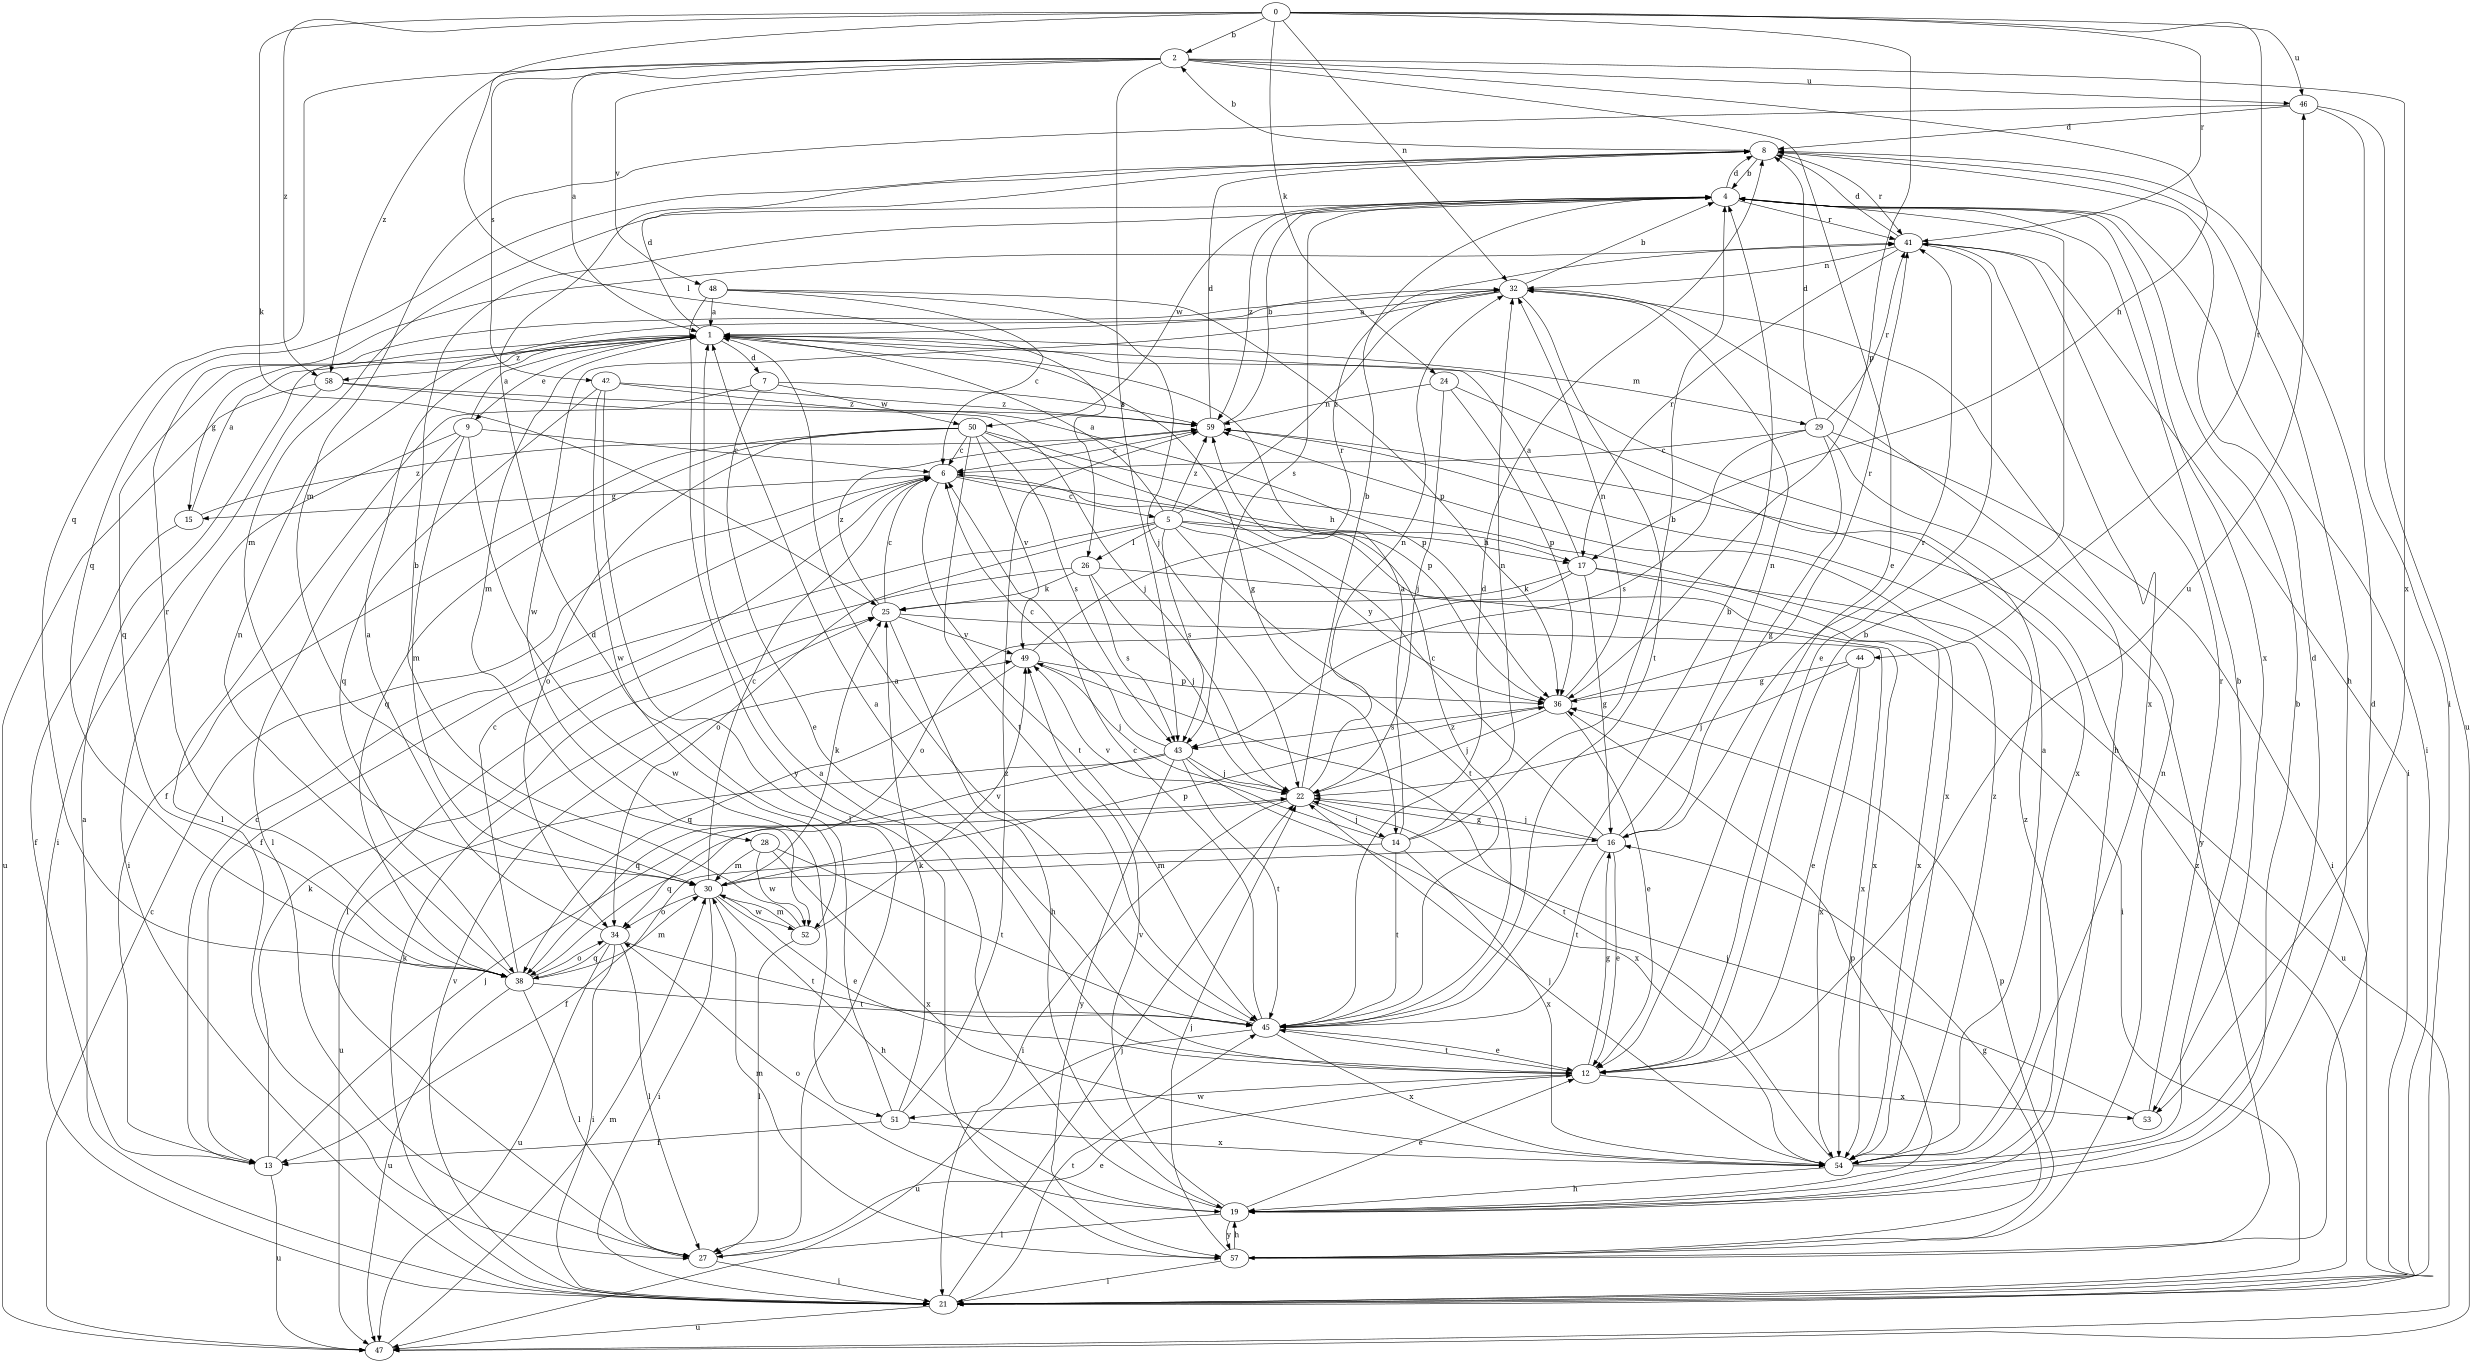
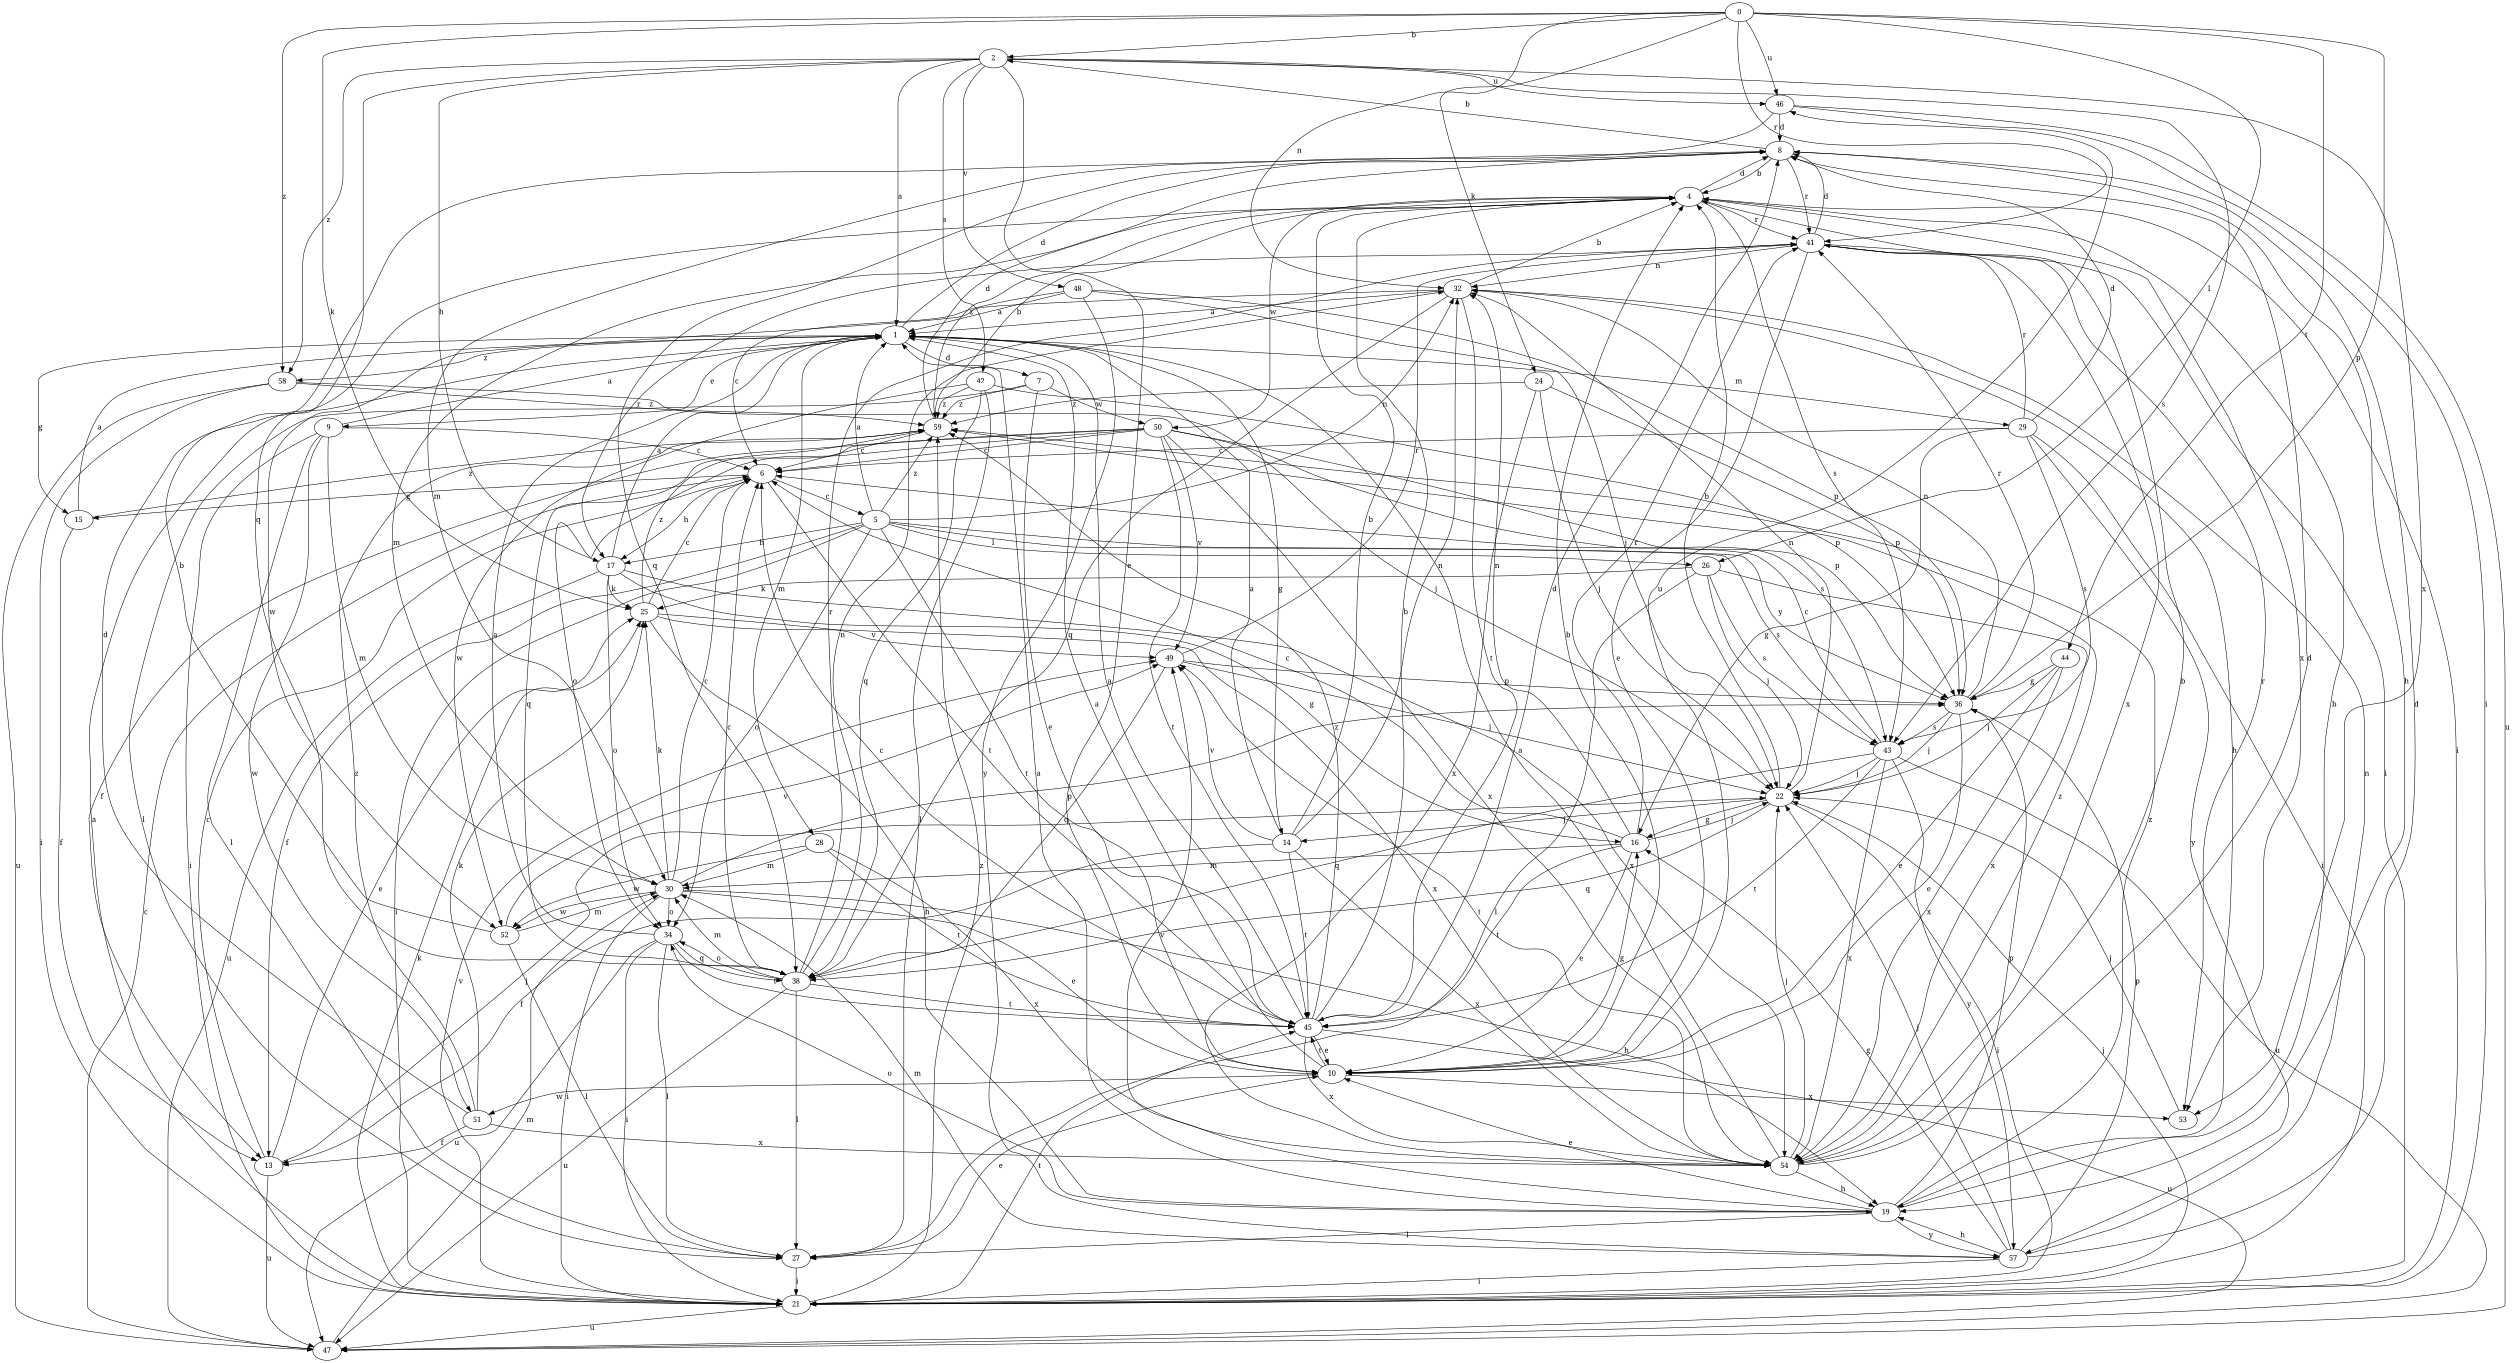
(2211, 614) -> (2251, 544)
(311, 889) -> (381, 889)
(1586, 1074) -> (1332, 1074)
